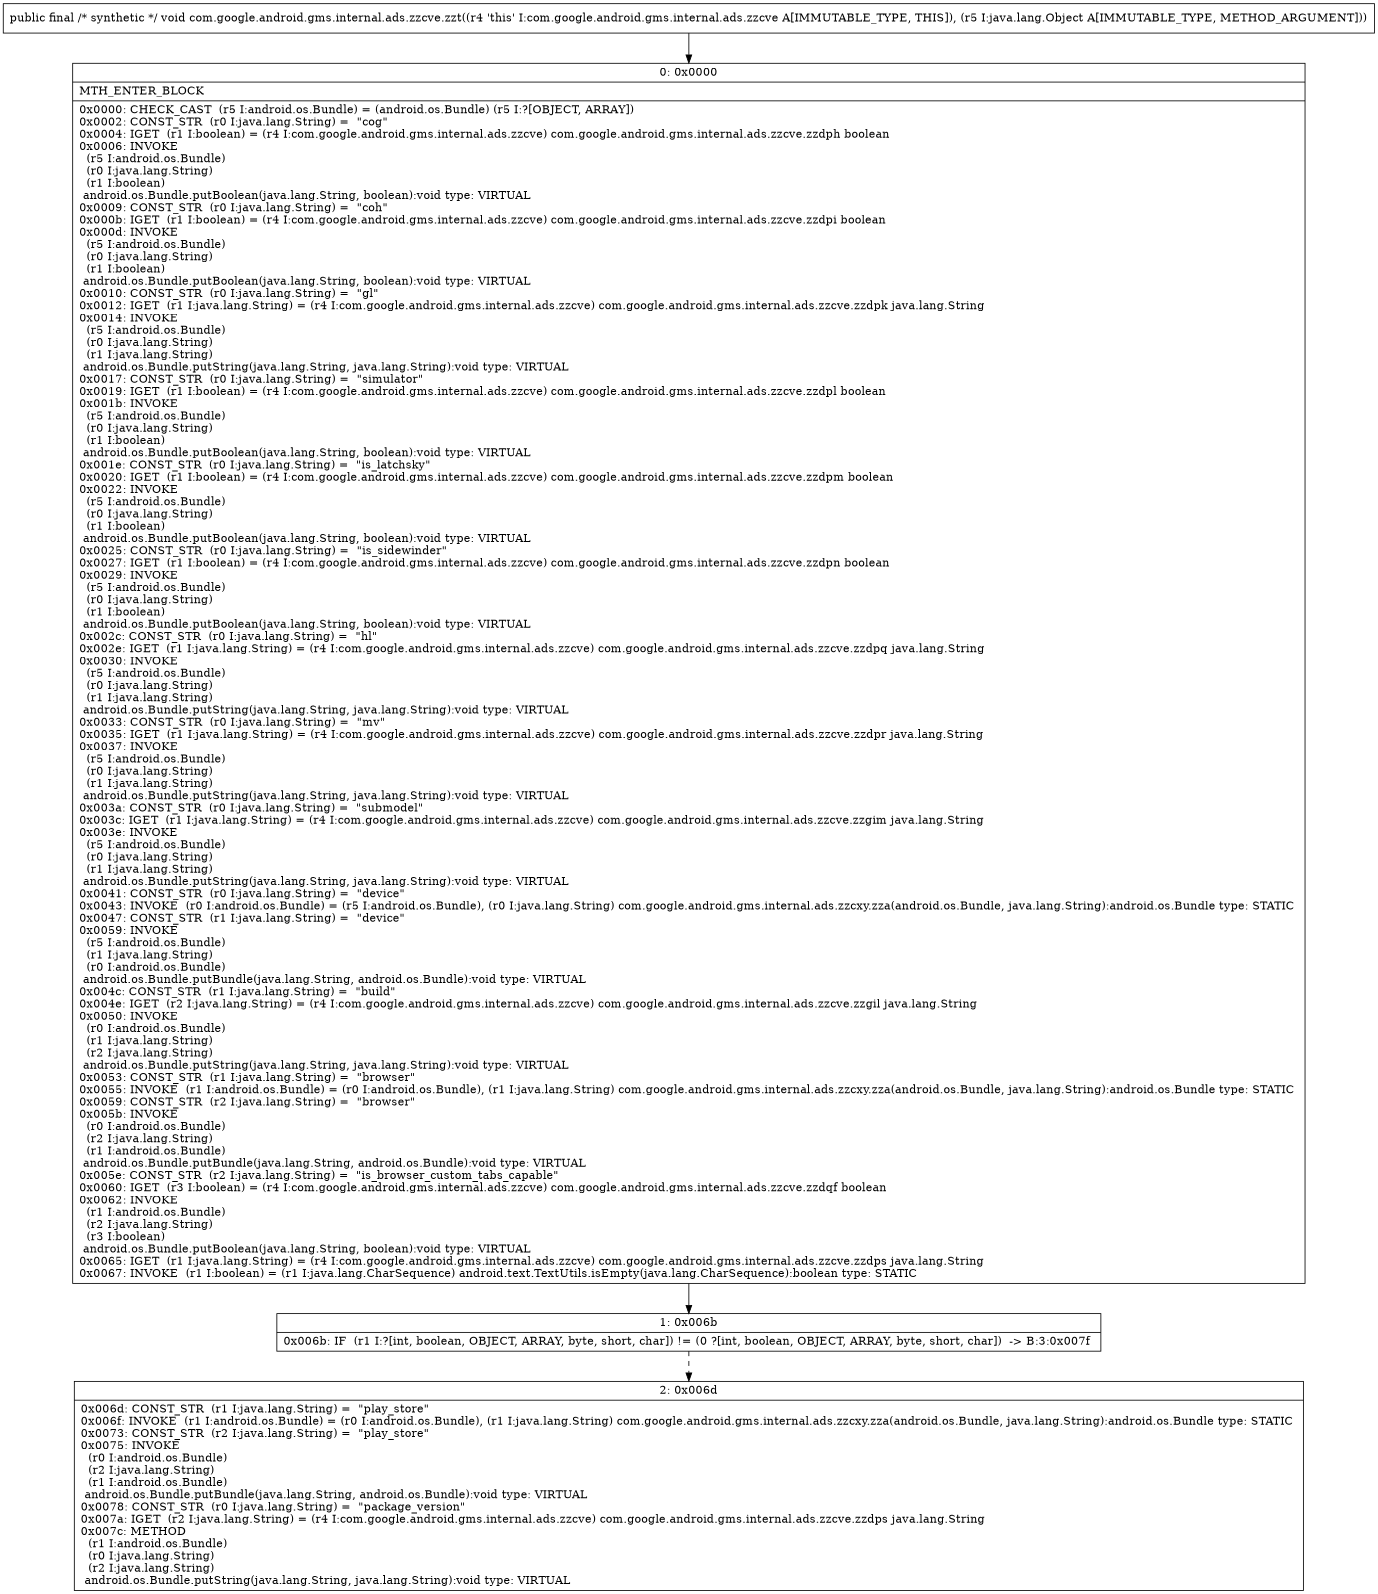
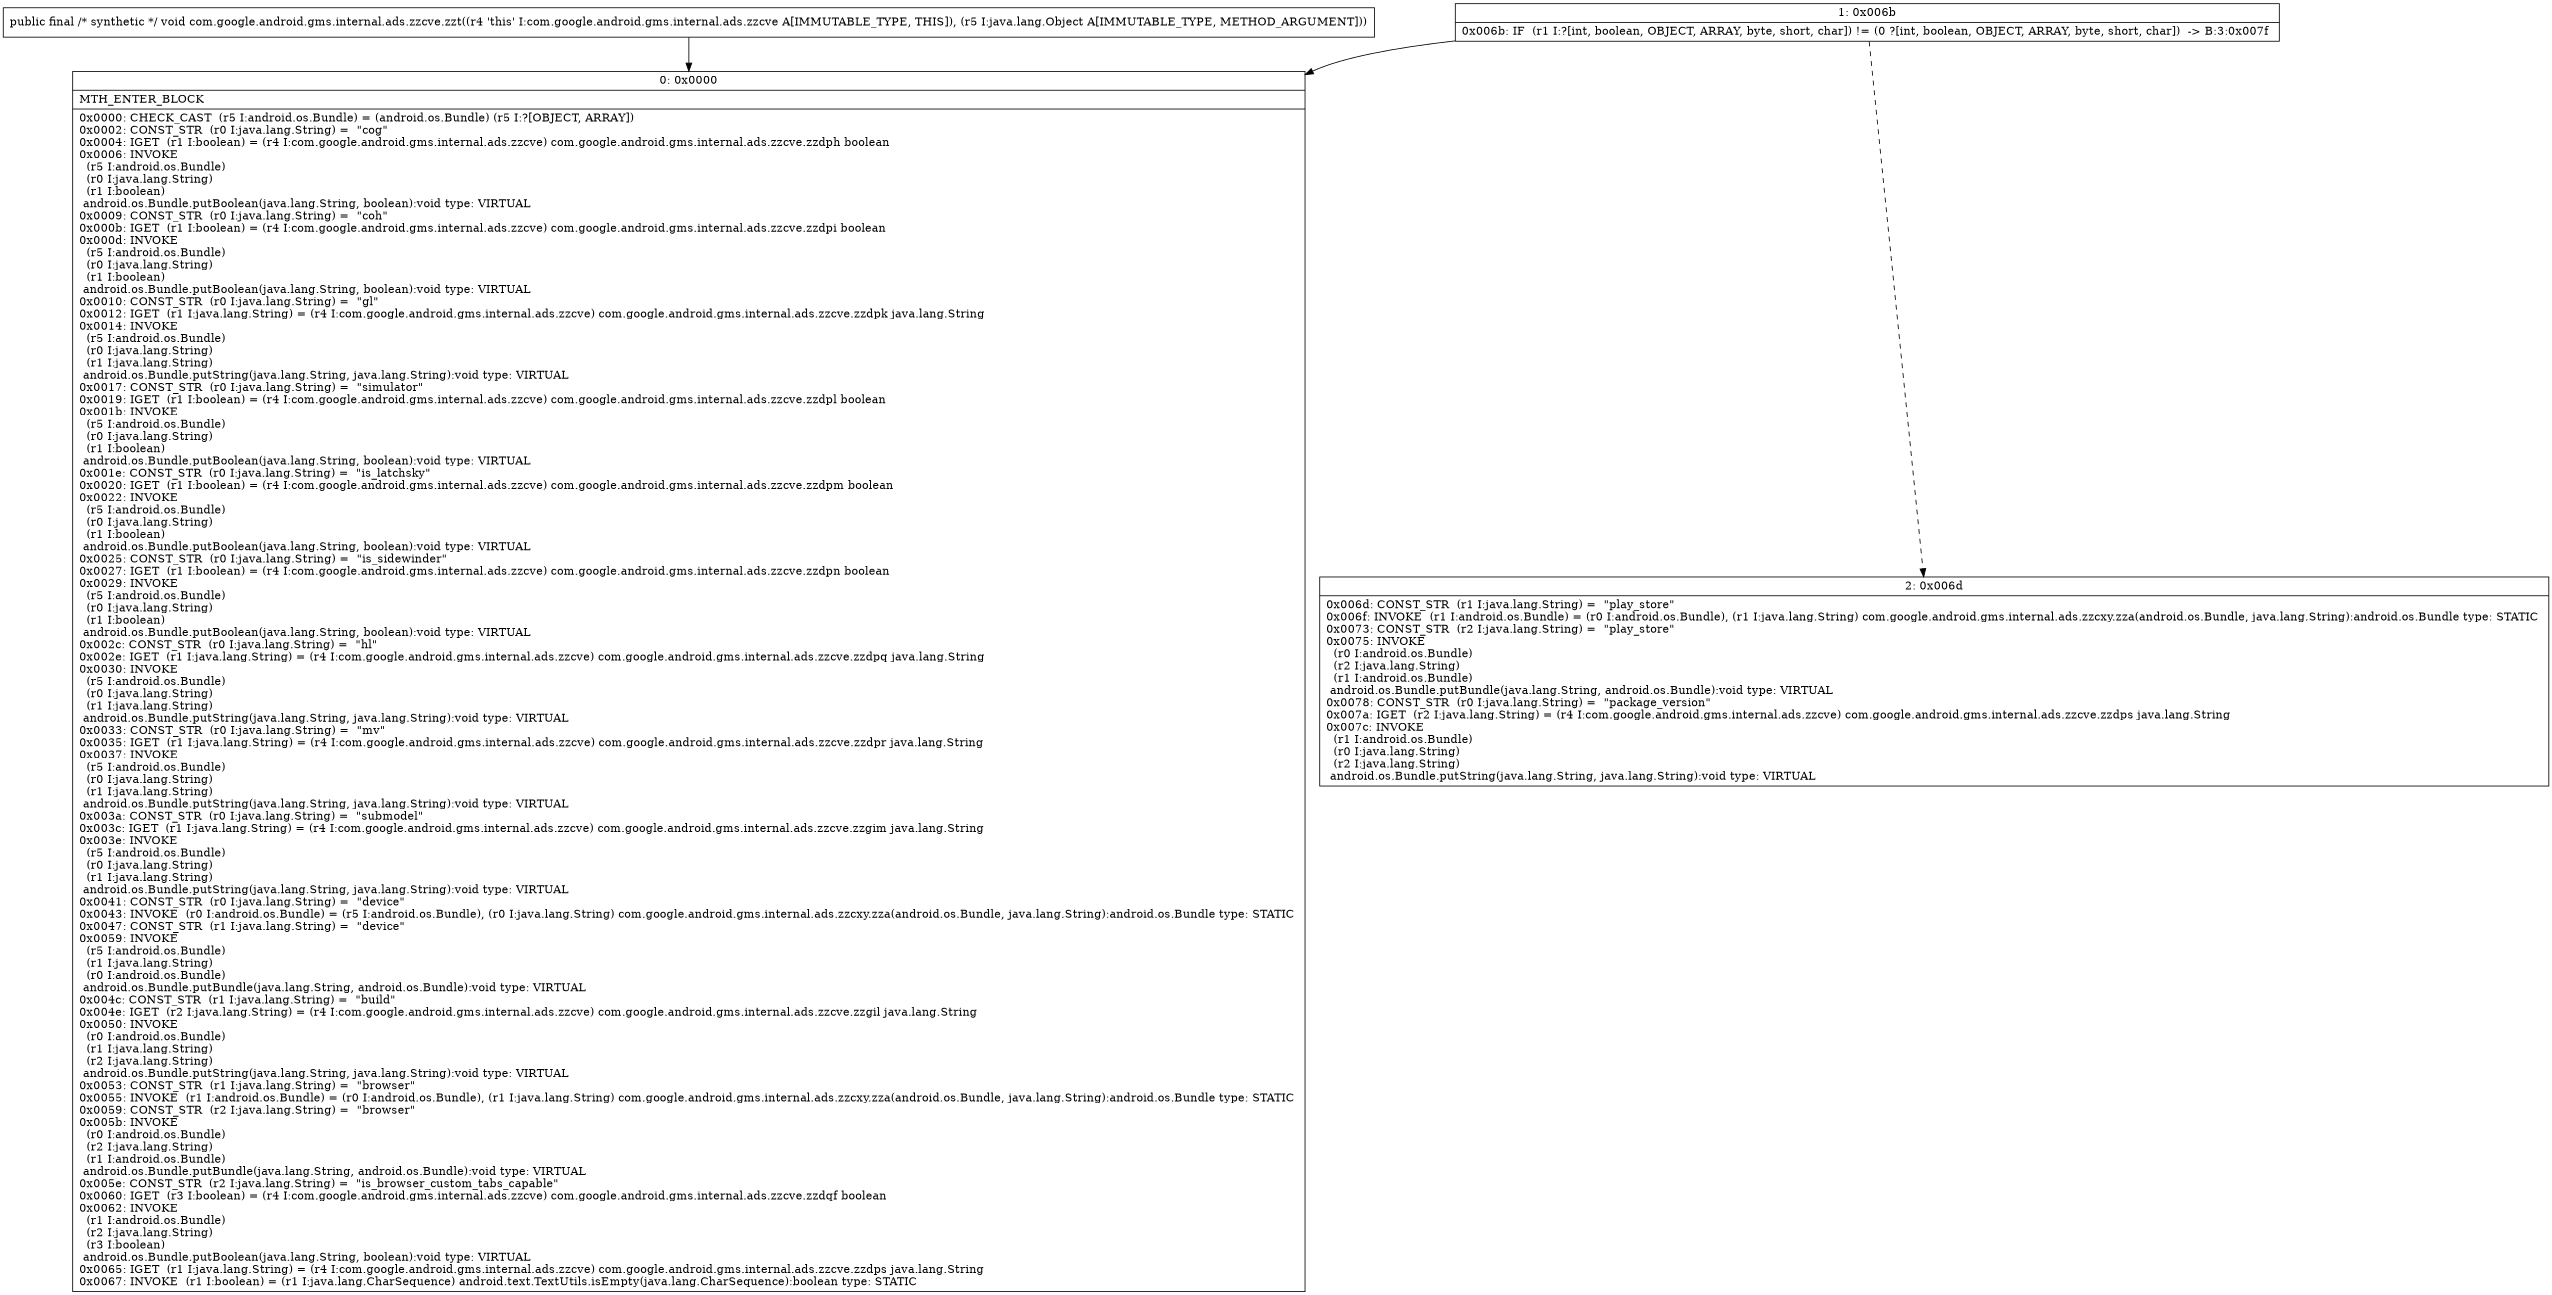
(689, 1294) -> (1383, 52)
(138, 1532) -> (1379, 727)
